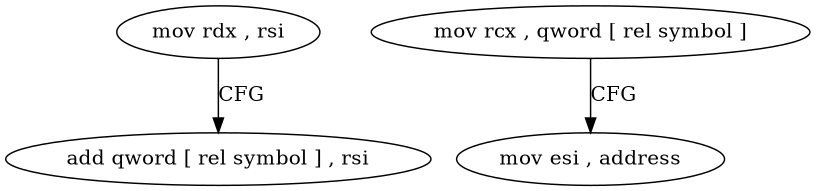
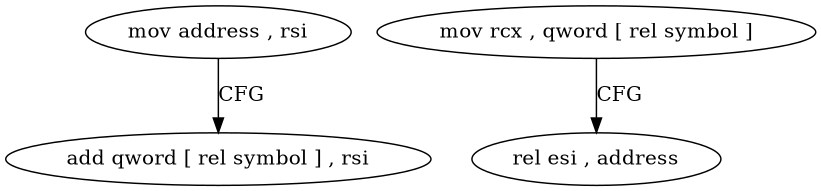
(218, 32) -> (218, 32)
(591, 159) -> (596, 159)
